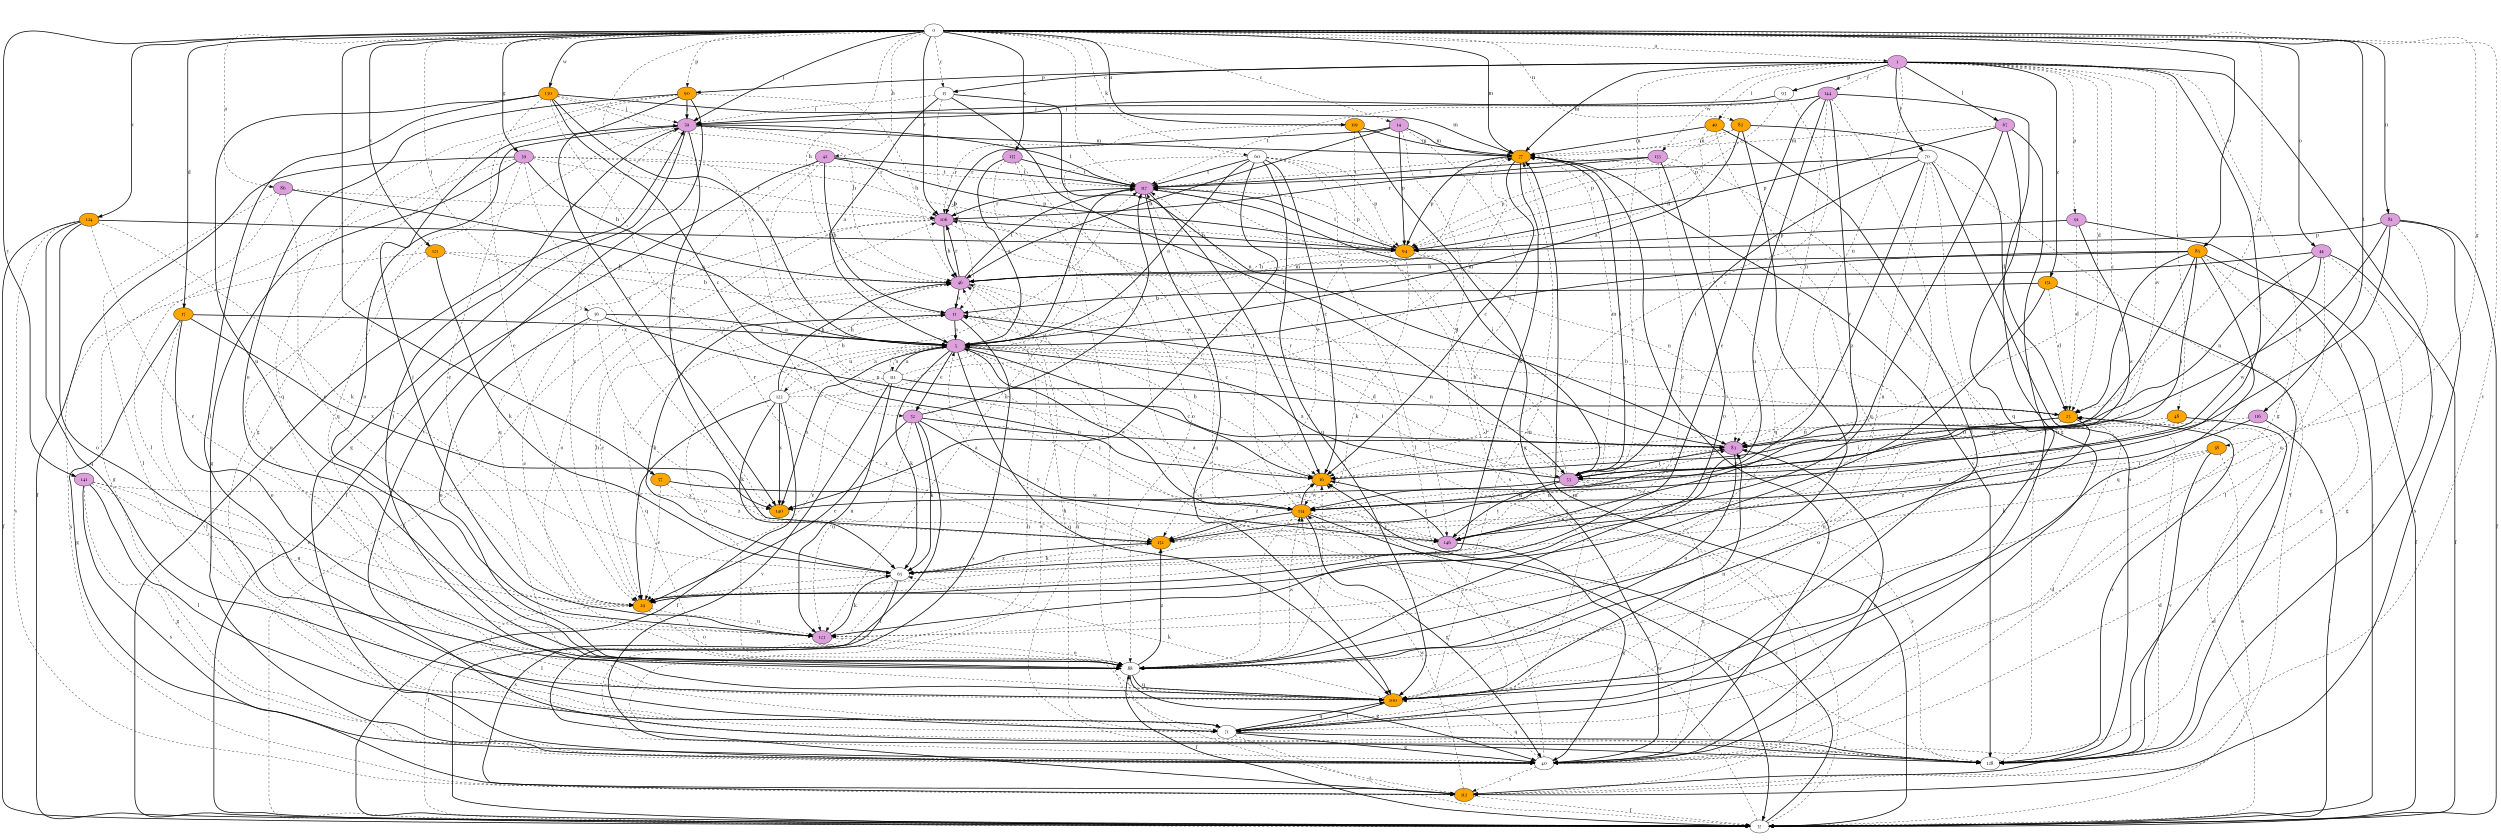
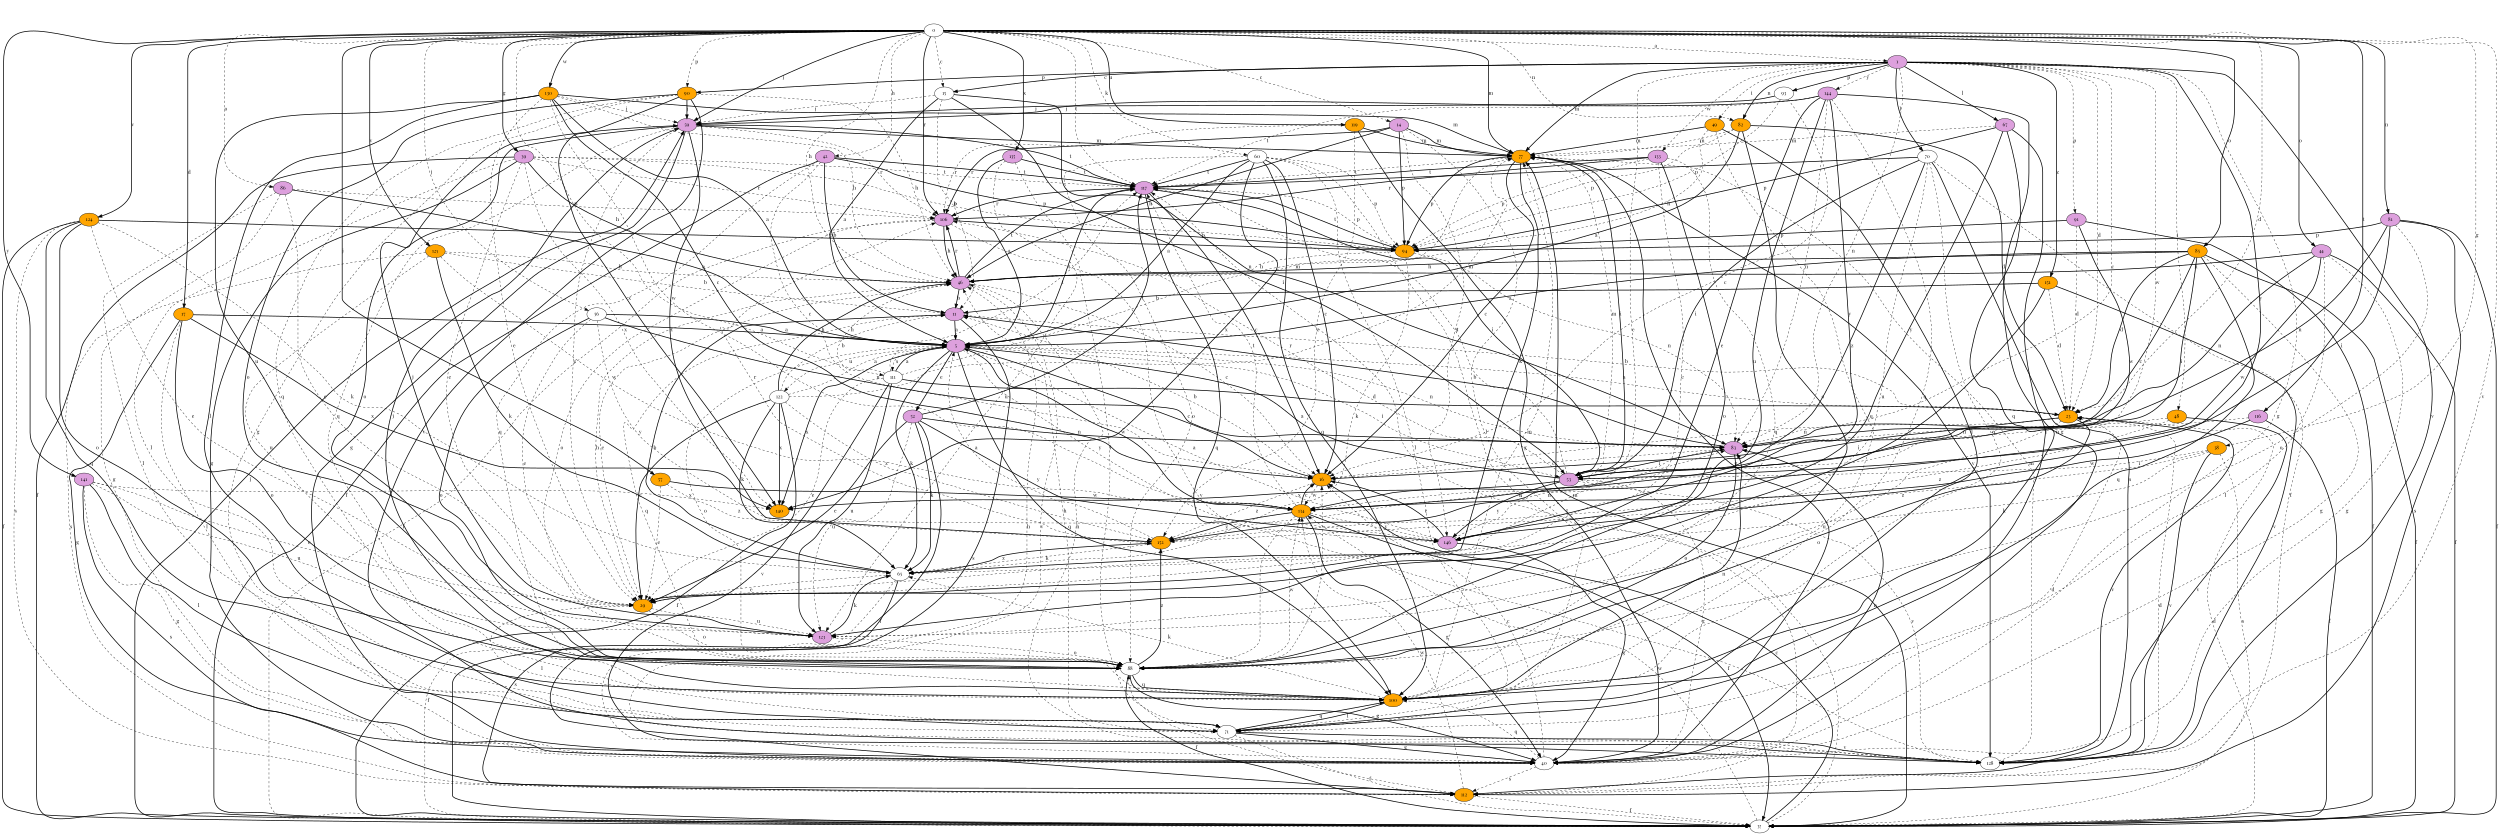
none -> (1809, 74)
(646, 148) -> (517, 116)
(1182, 323) -> (837, 460)
